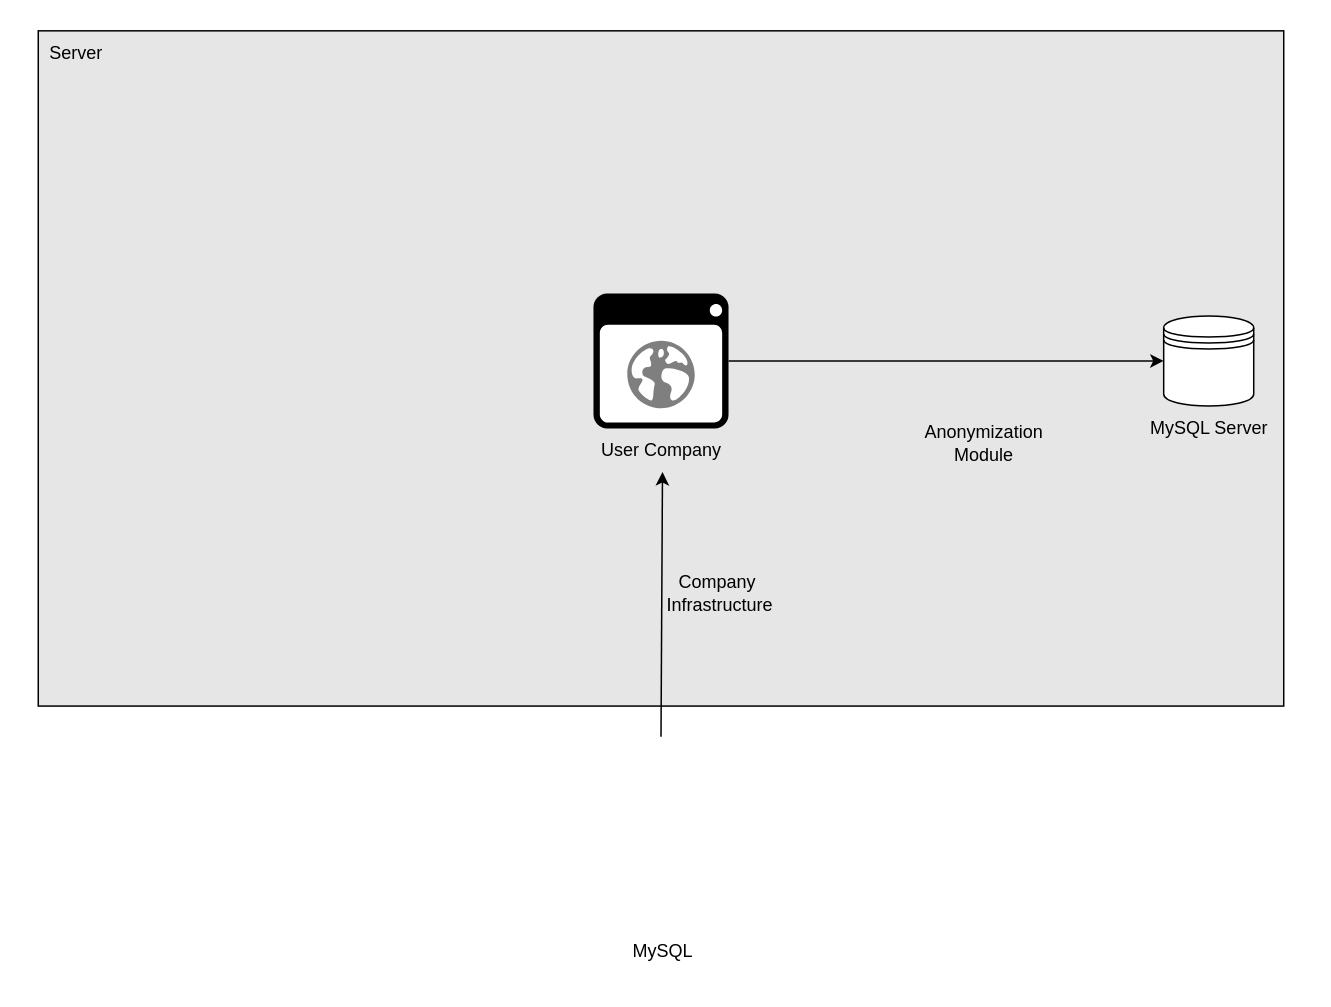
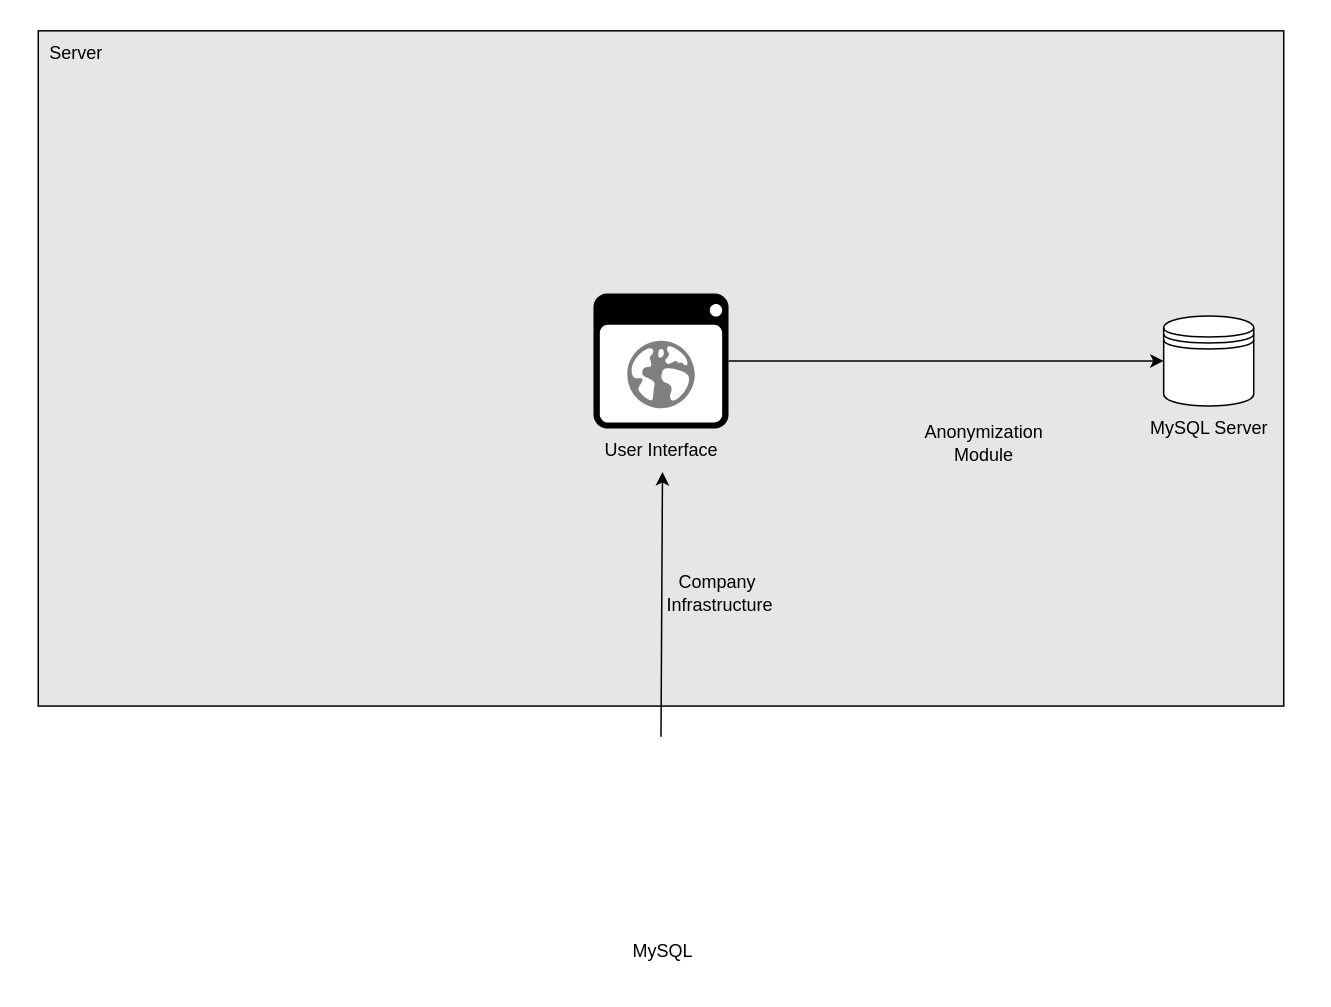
(662, 451) -> (662, 451)
